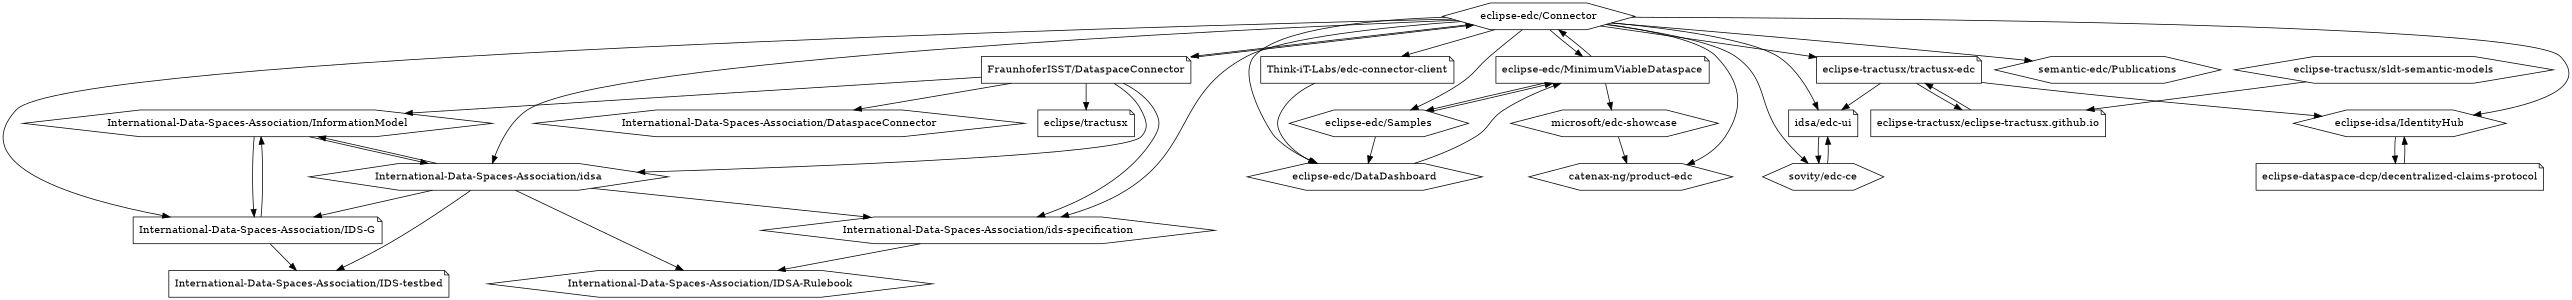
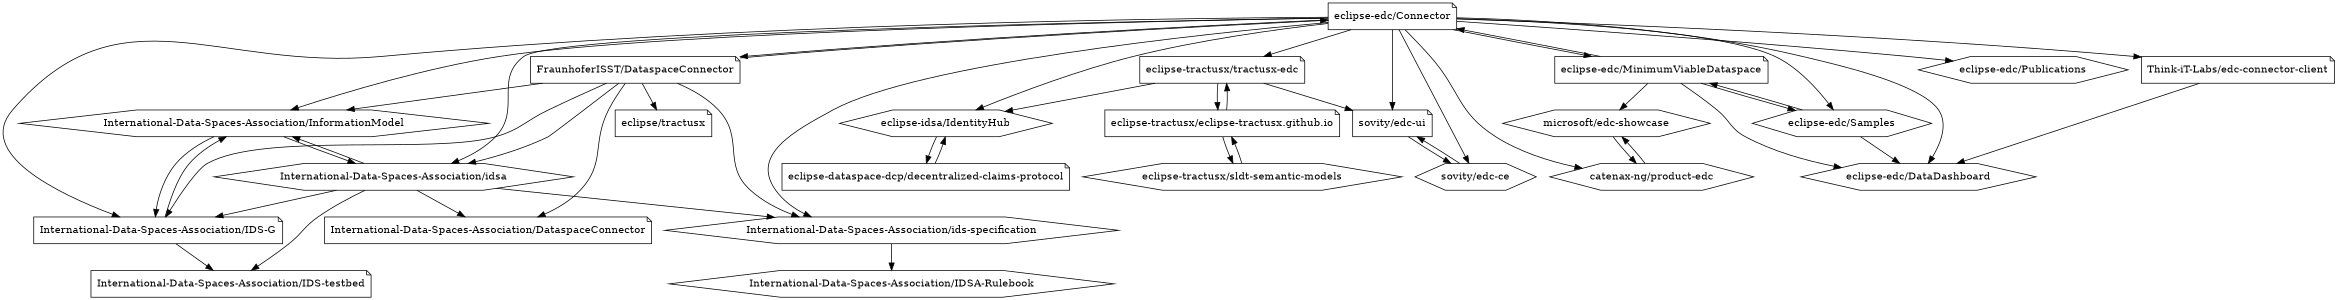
(1539, 16) -> (1392, 16)
none -> (809, 33)
(2108, 70) -> (2023, 70)
(779, 123) -> (488, 230)
(1823, 123) -> (1392, 123)
(1486, 128) -> (1750, 139)
none -> (382, 145)
none -> (1226, 147)
none -> (1636, 153)
(596, 229) -> (438, 202)
